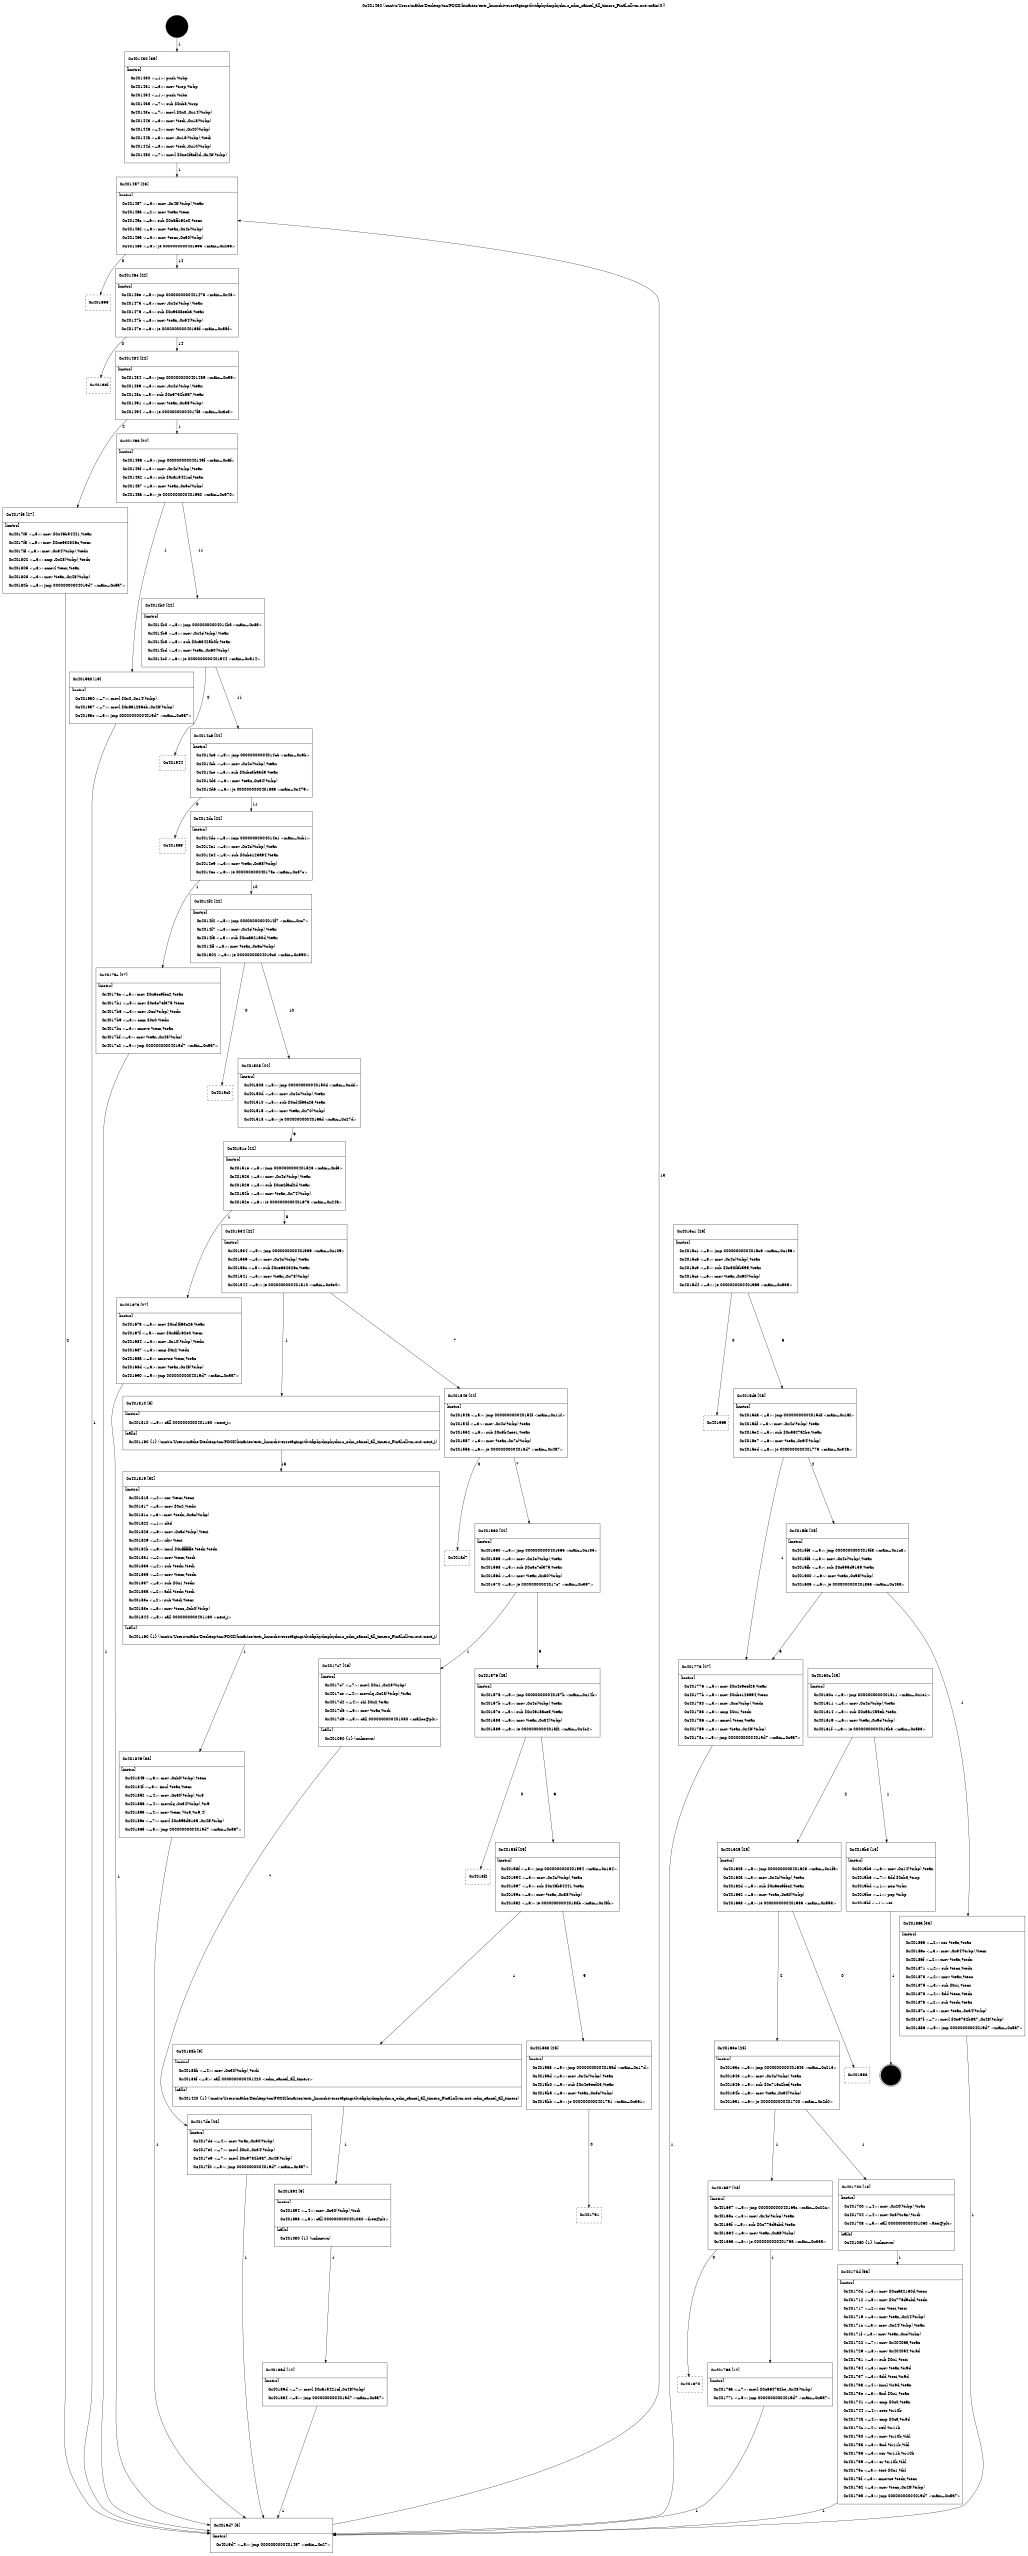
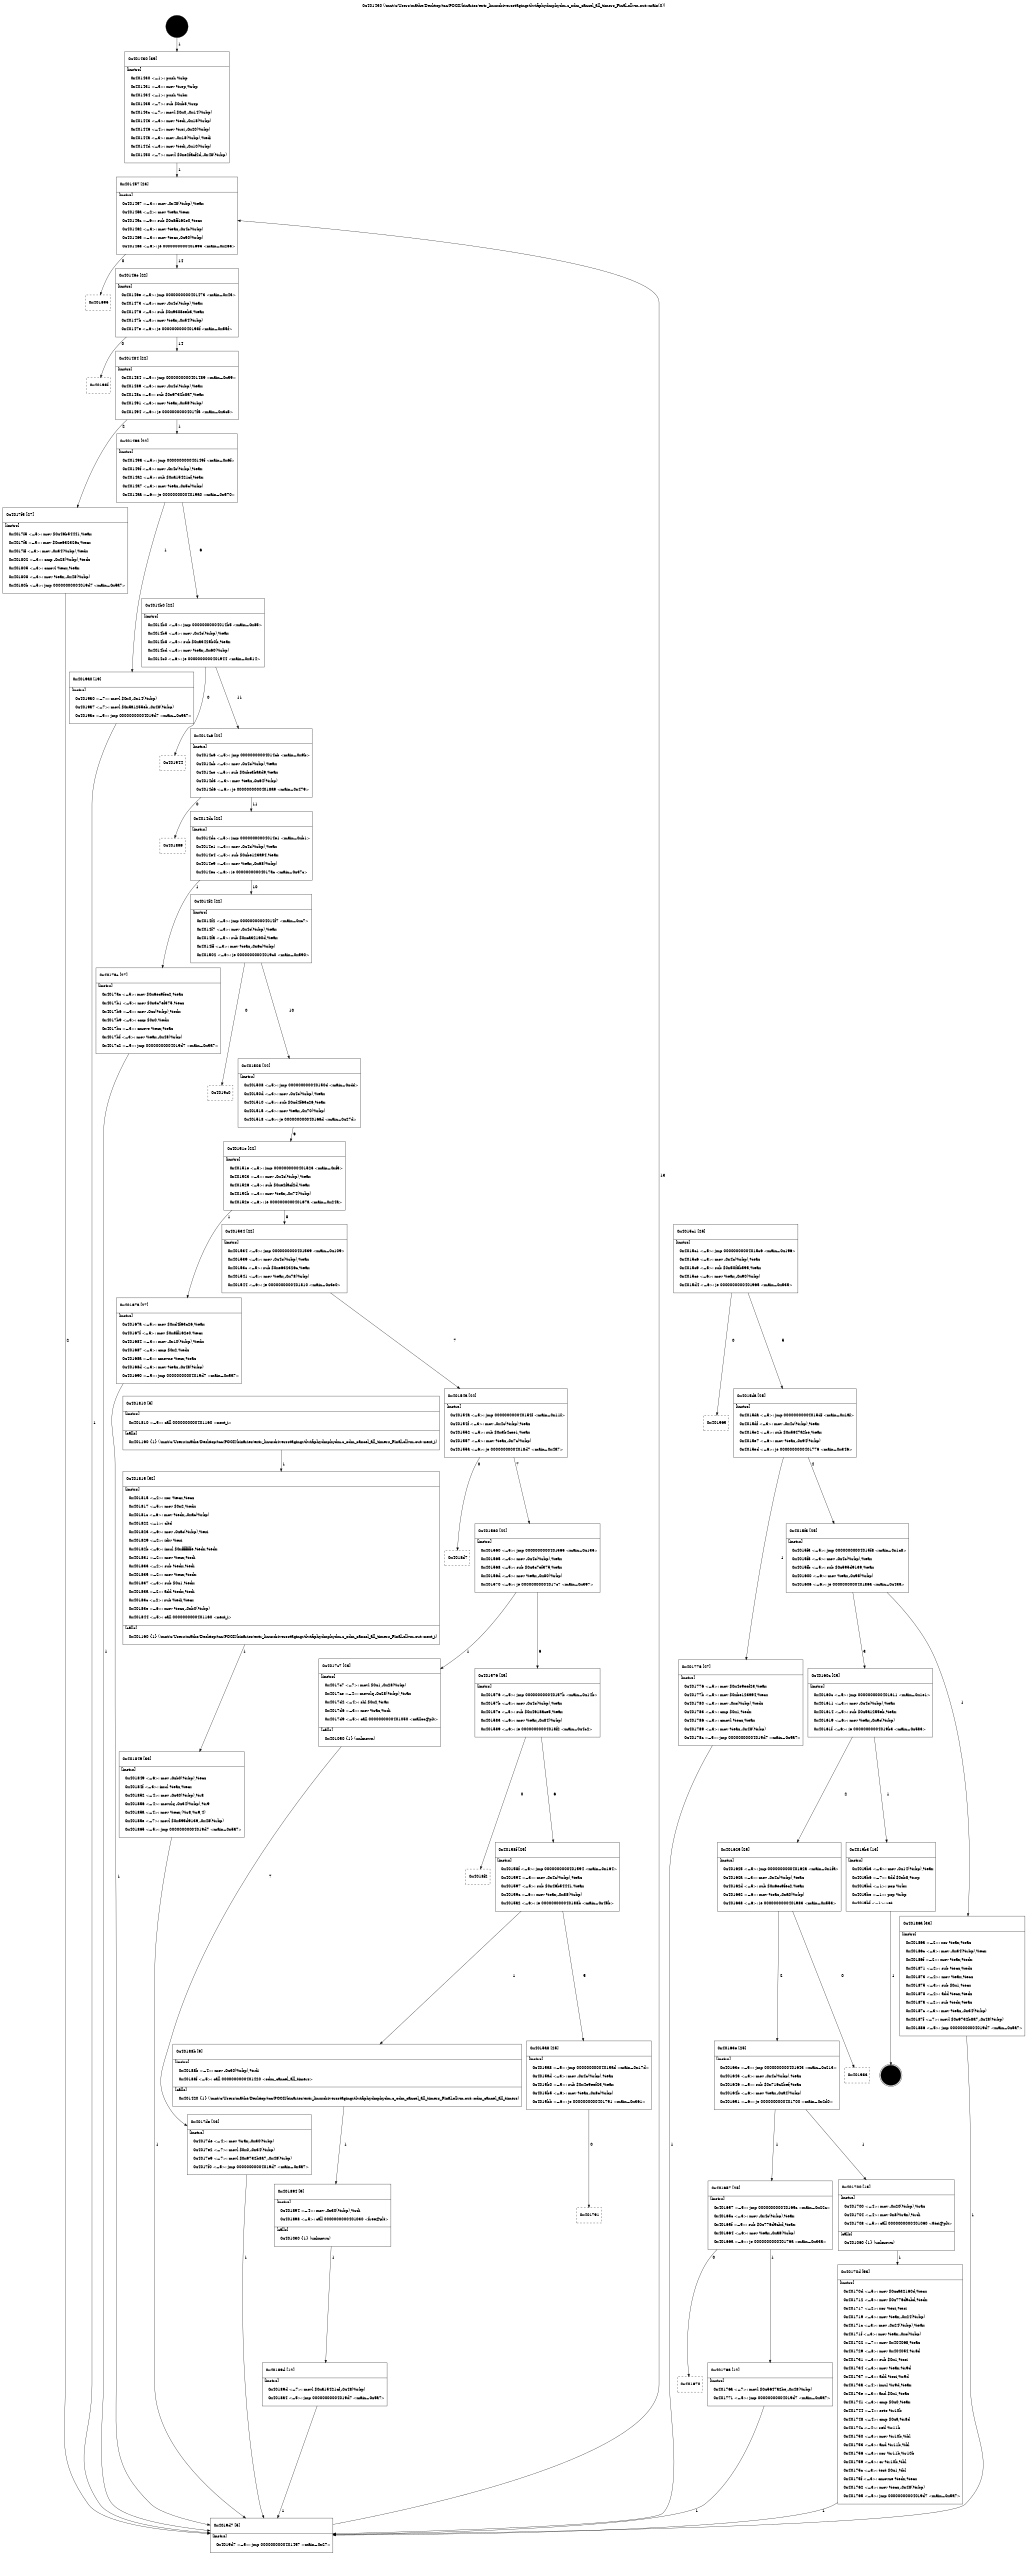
(200, 550) -> (200, 550)
(283, 1343) -> none
(283, 1464) -> (283, 1464)
(798, 1625) -> (859, 1629)
